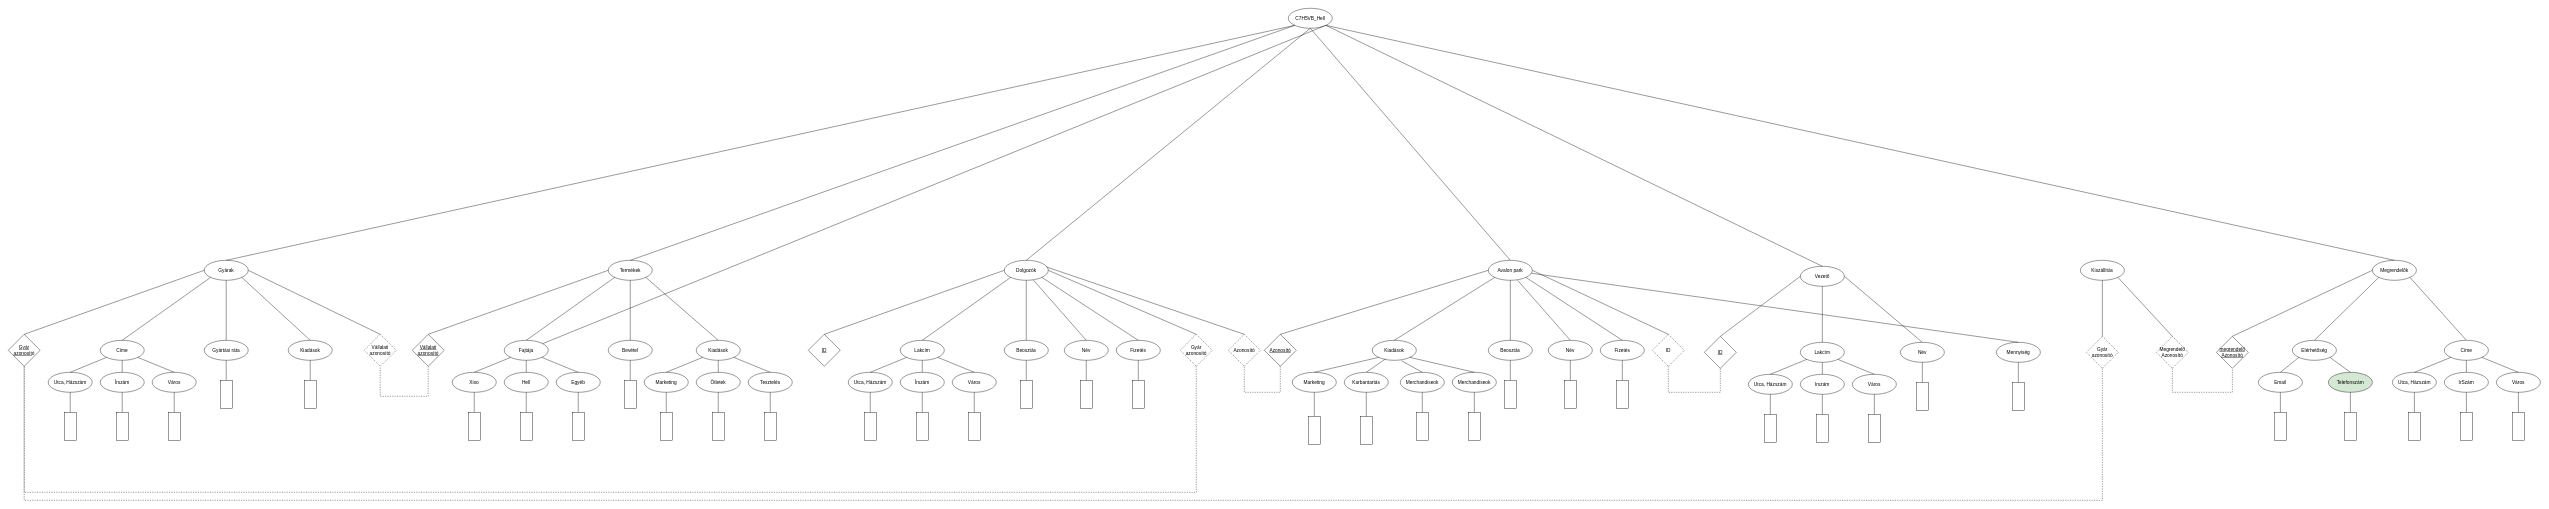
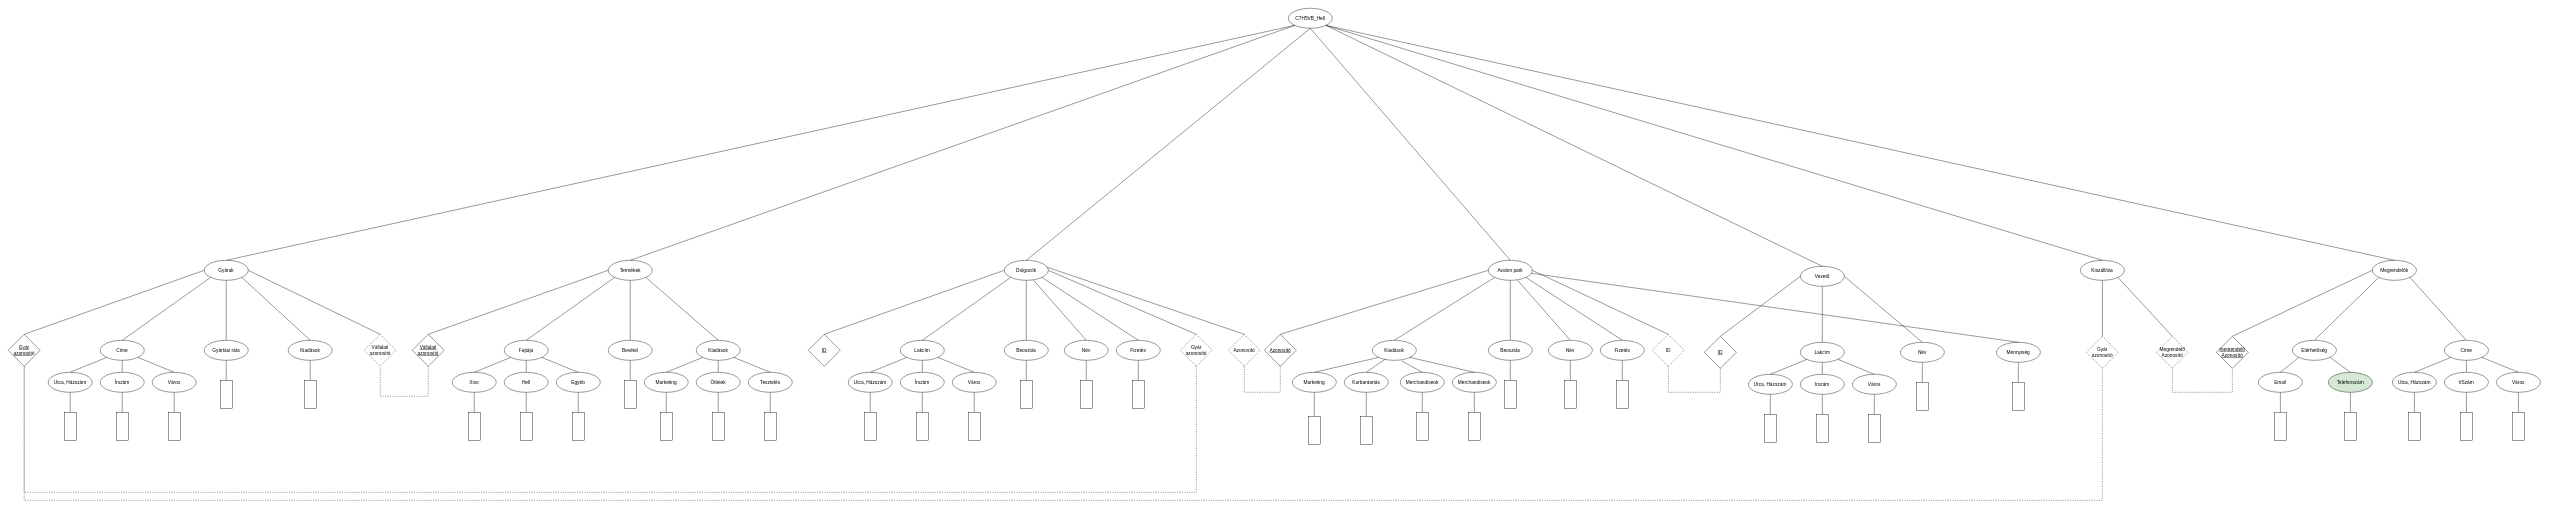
(920, 190) -> (1719, 144)
